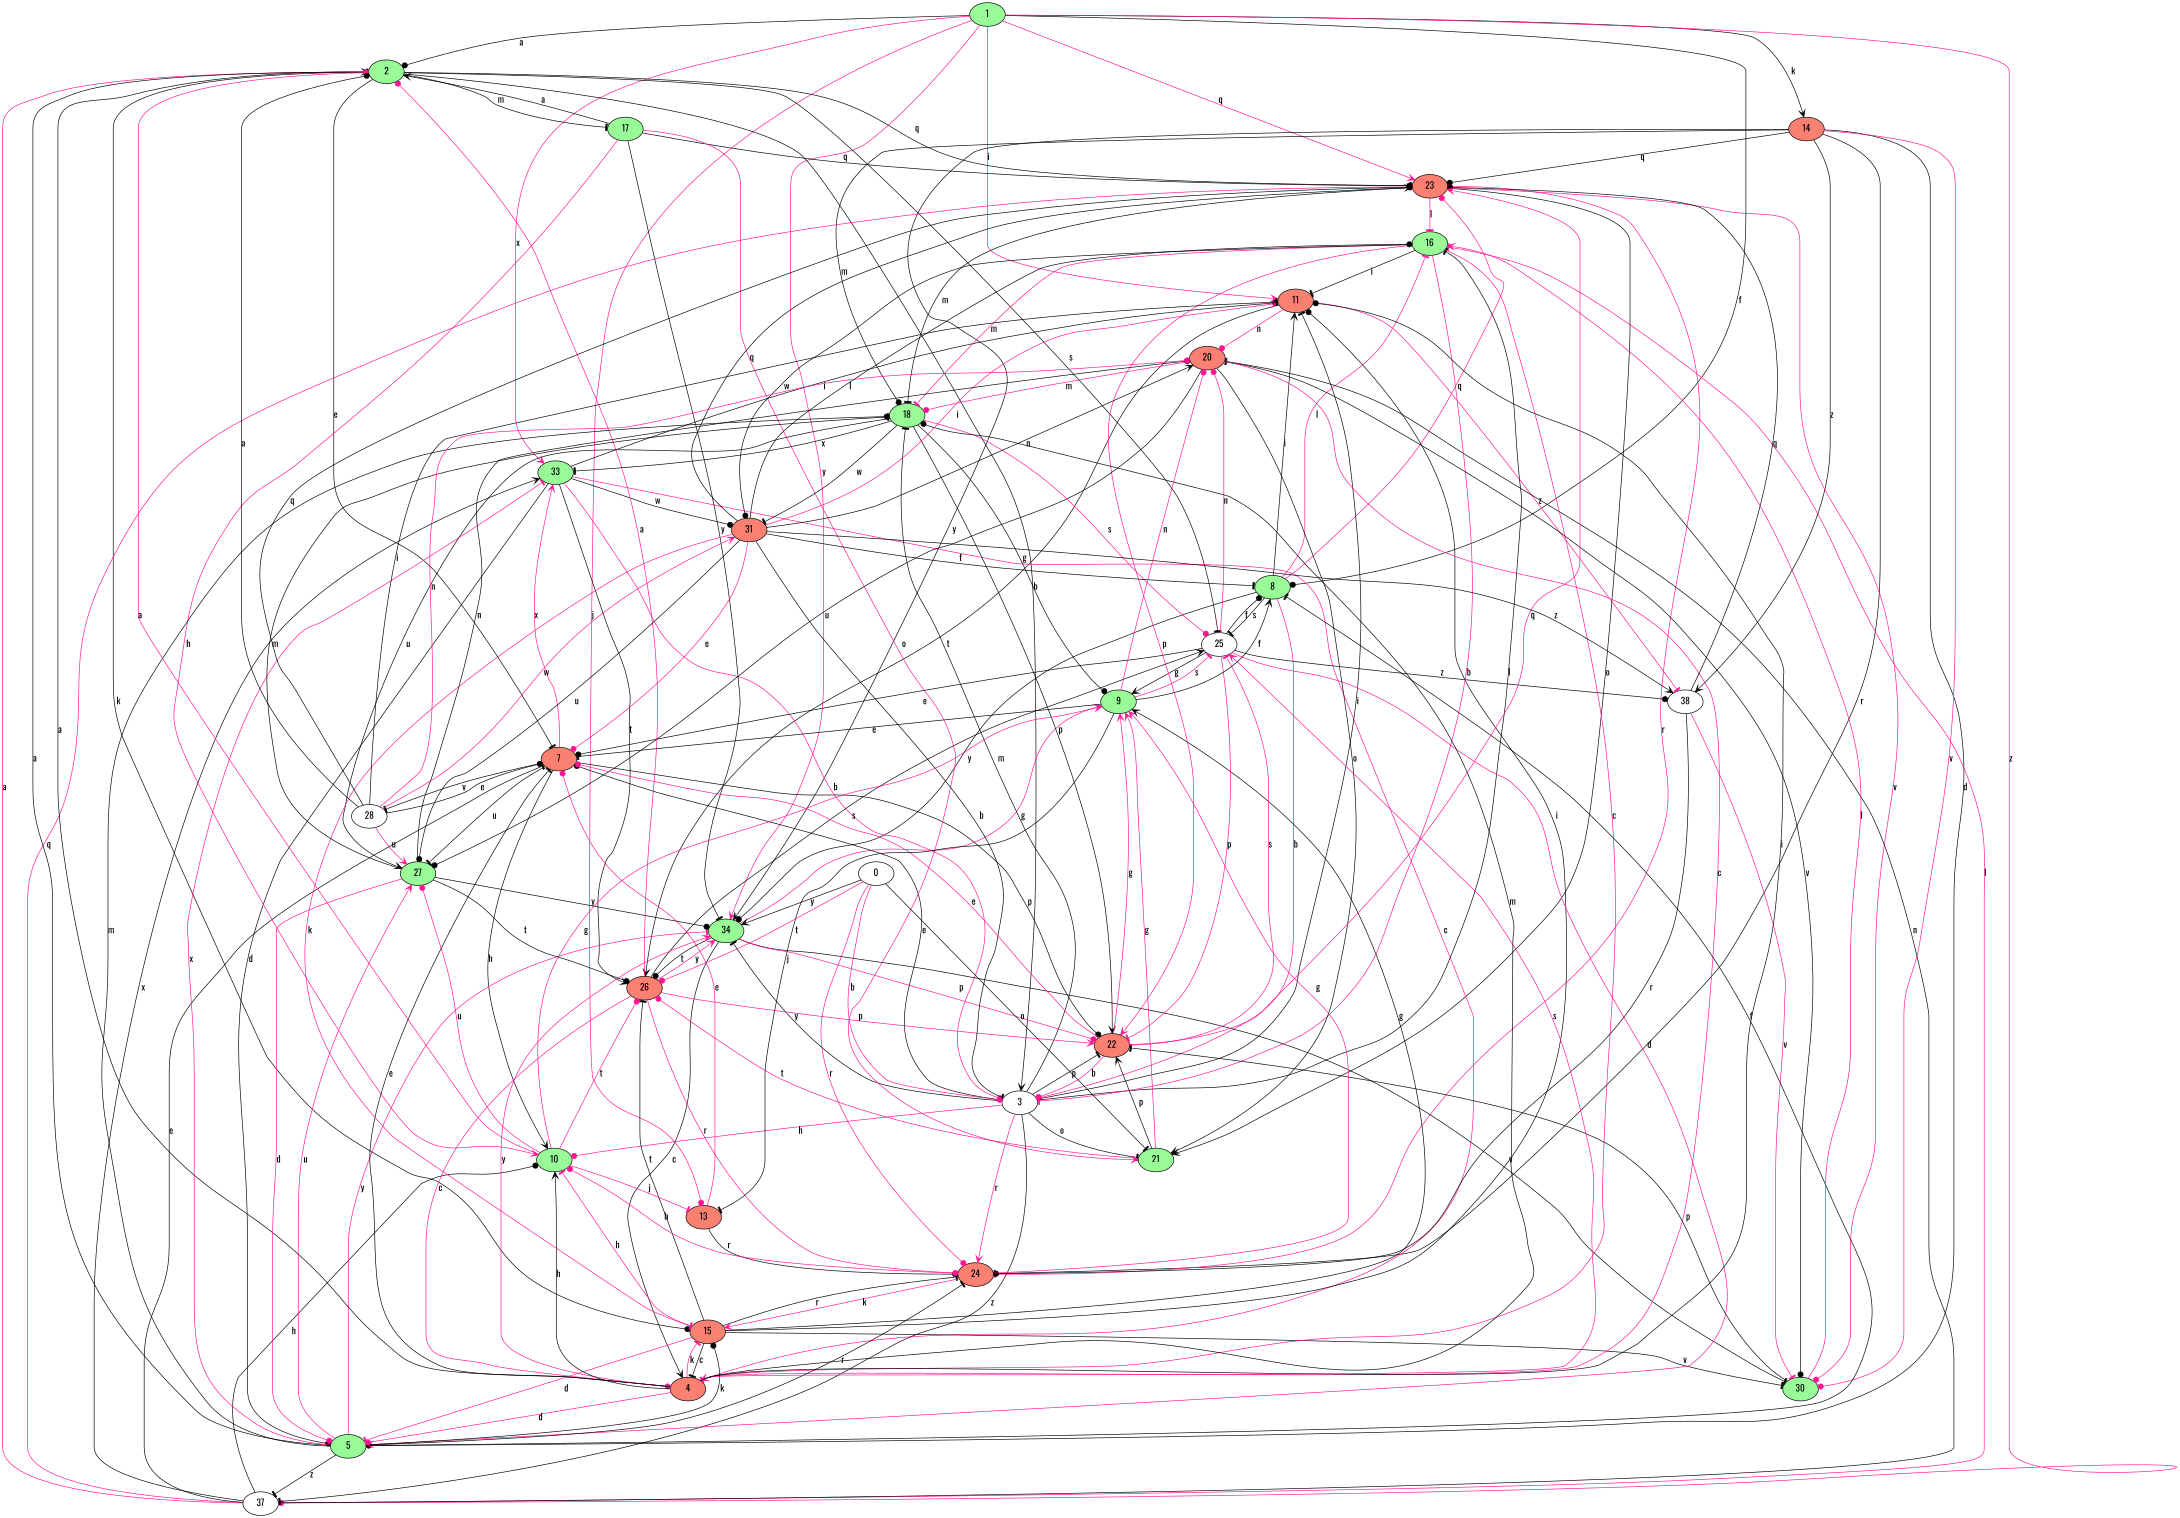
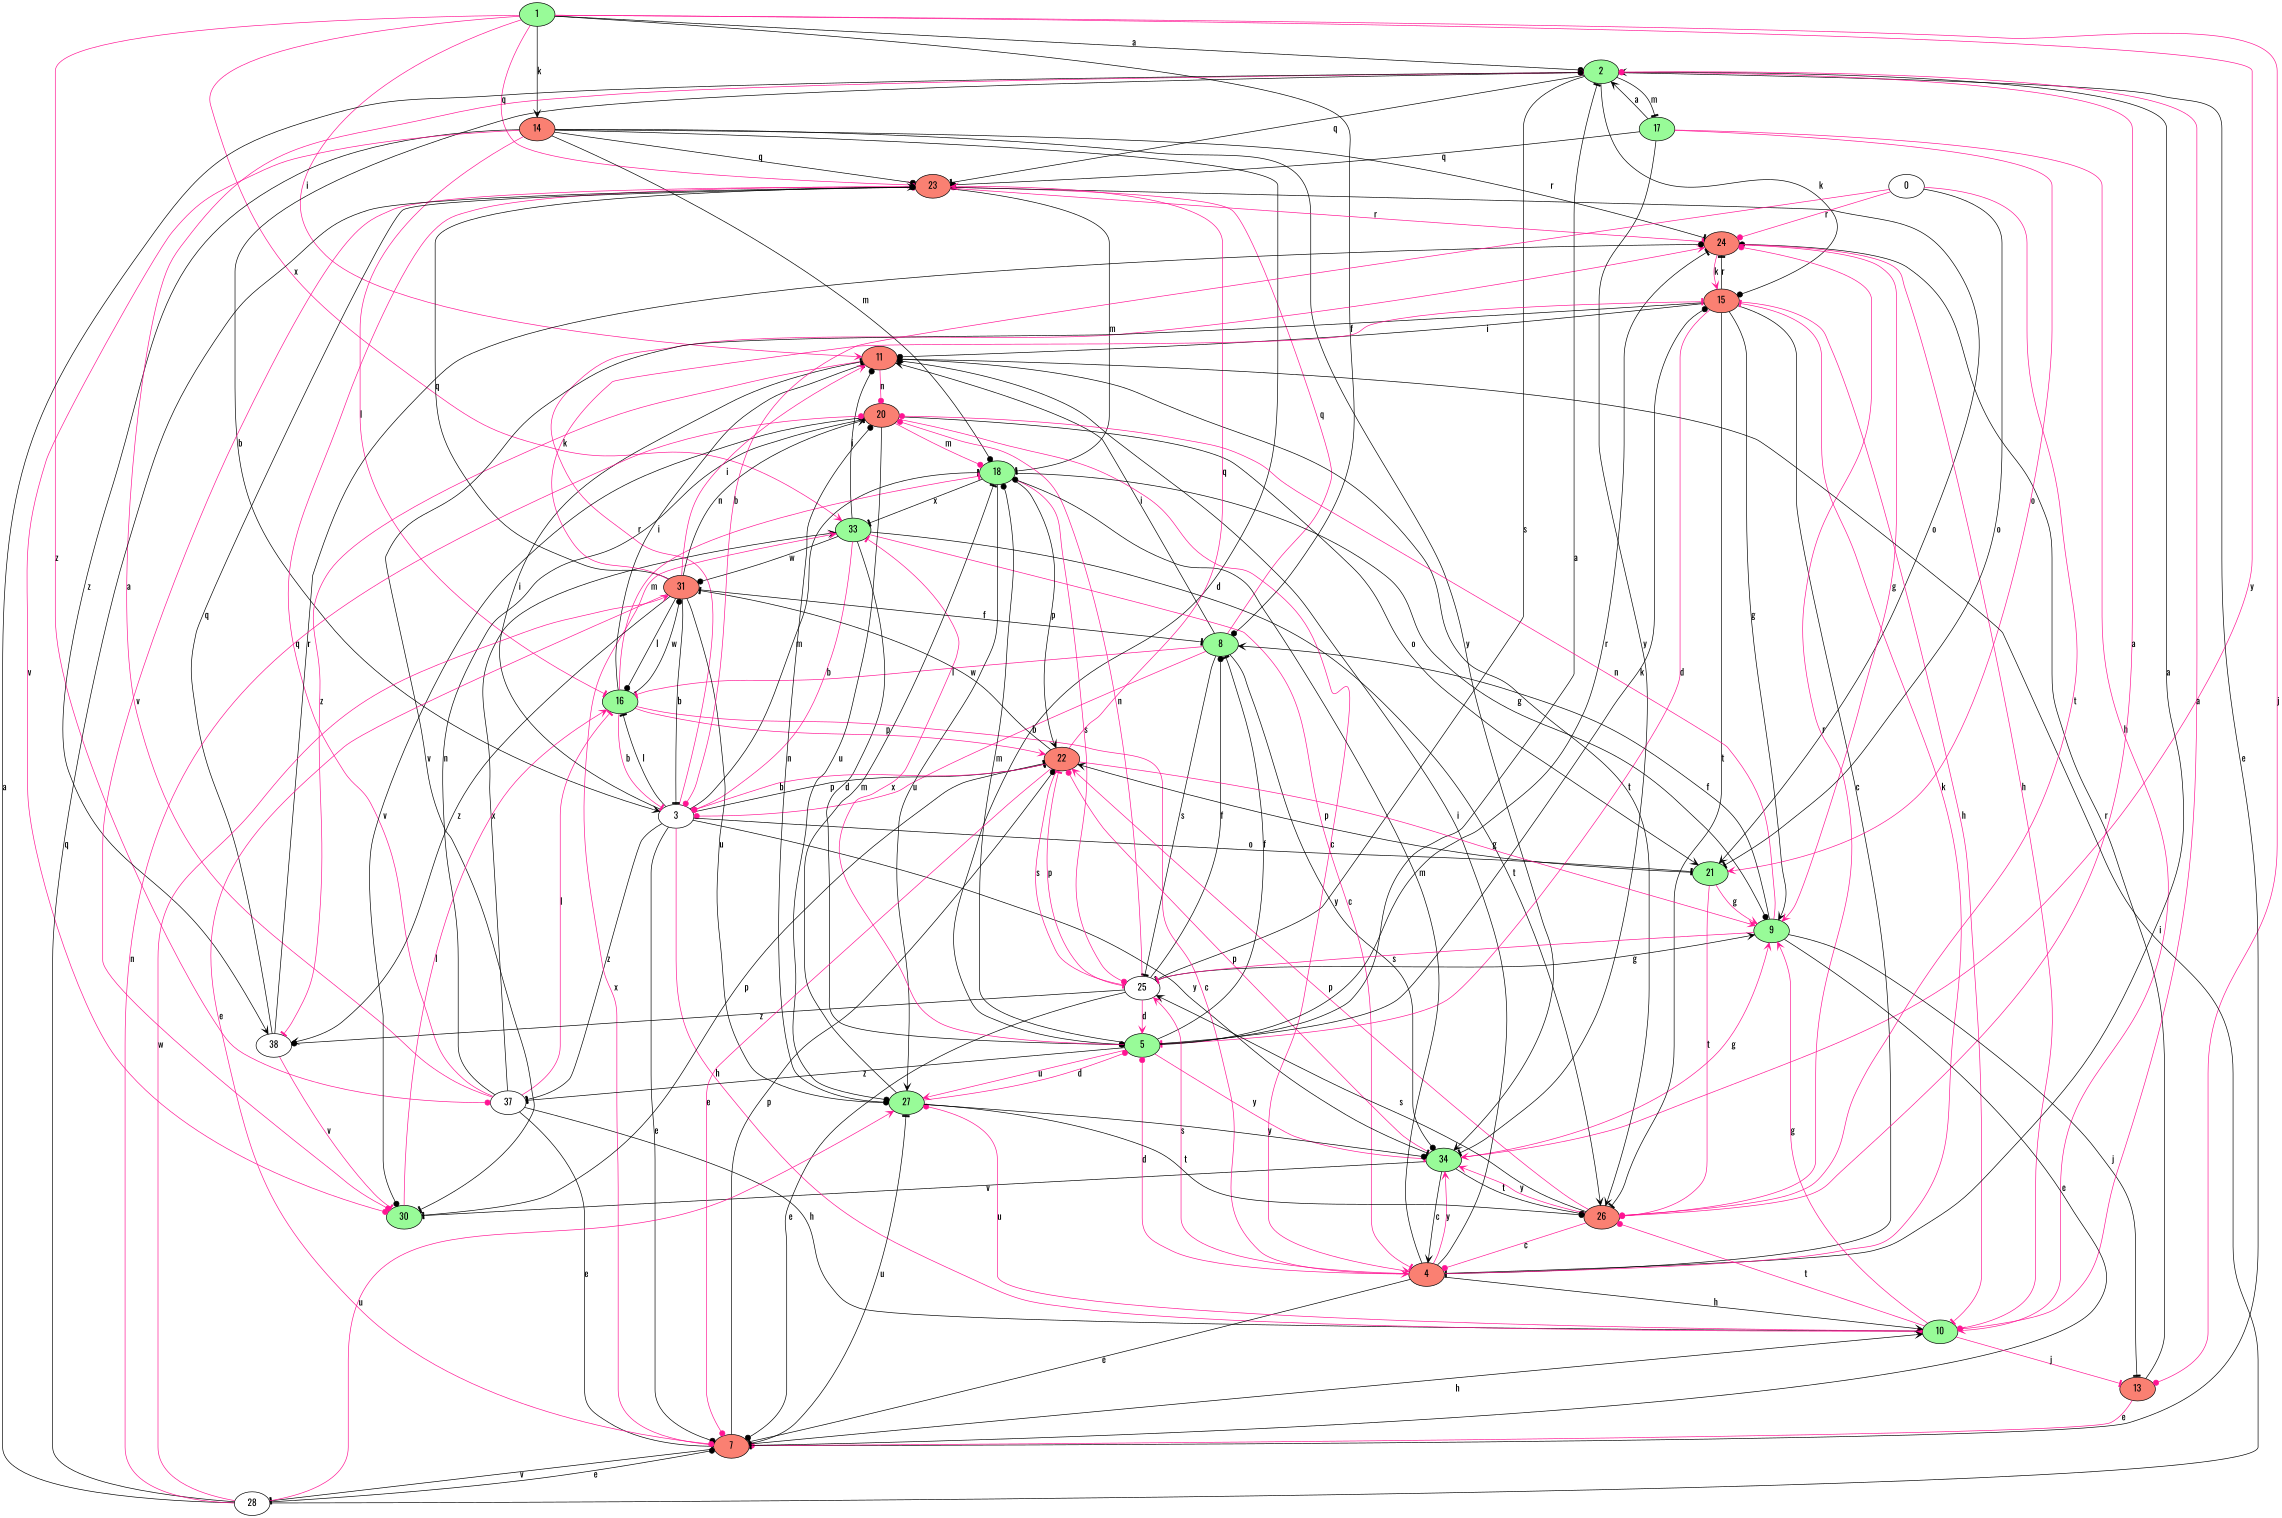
(1430, 213) -> (363, 433)
(836, 479) -> (891, 640)
(807, 900) -> none
